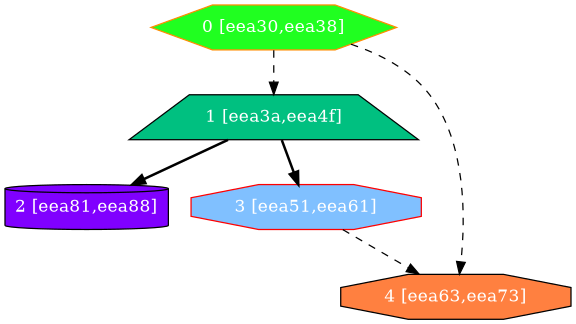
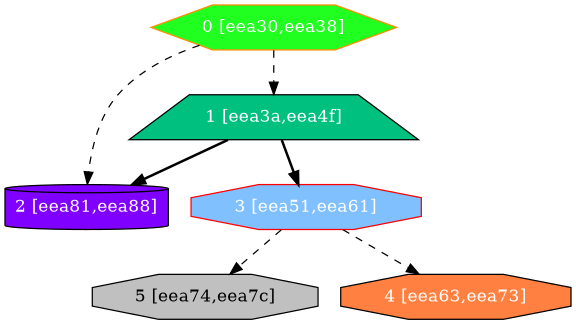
(448, 129) -> (122, 90)
none -> (205, 297)
